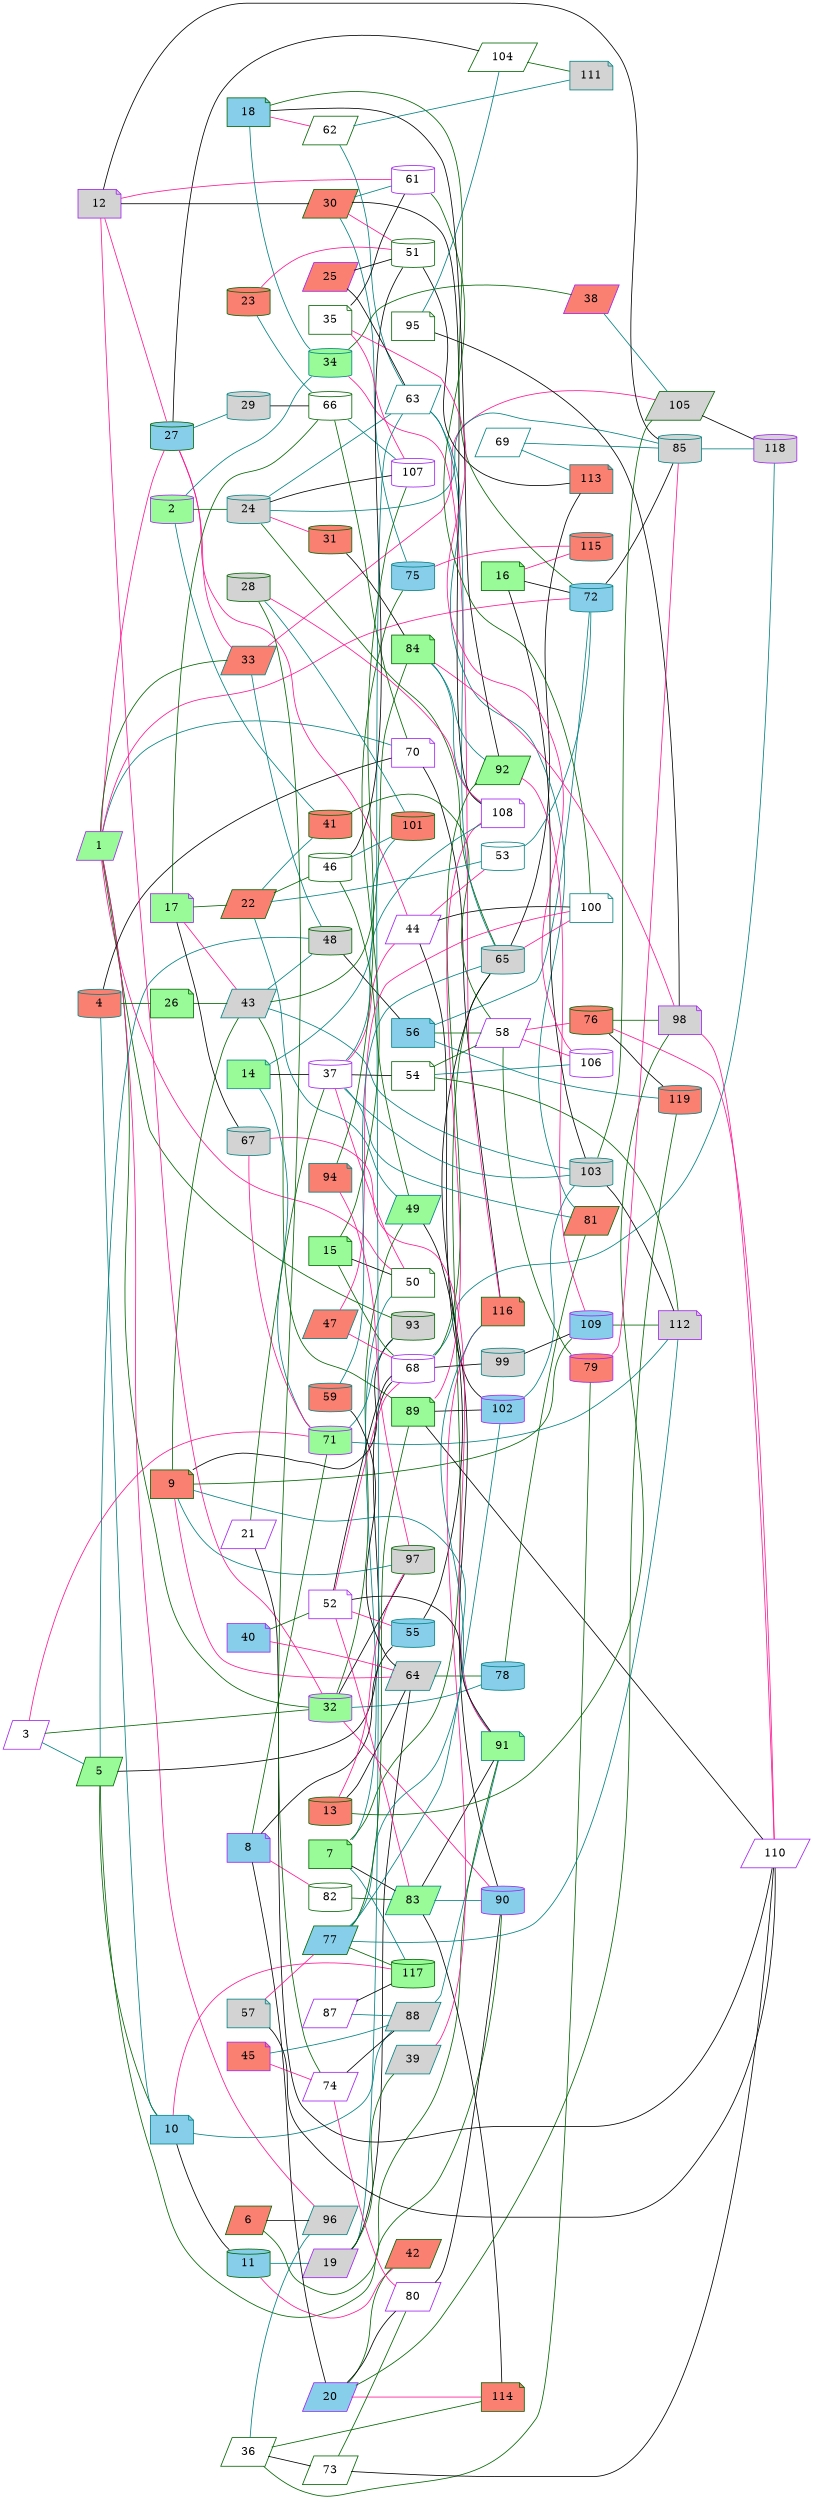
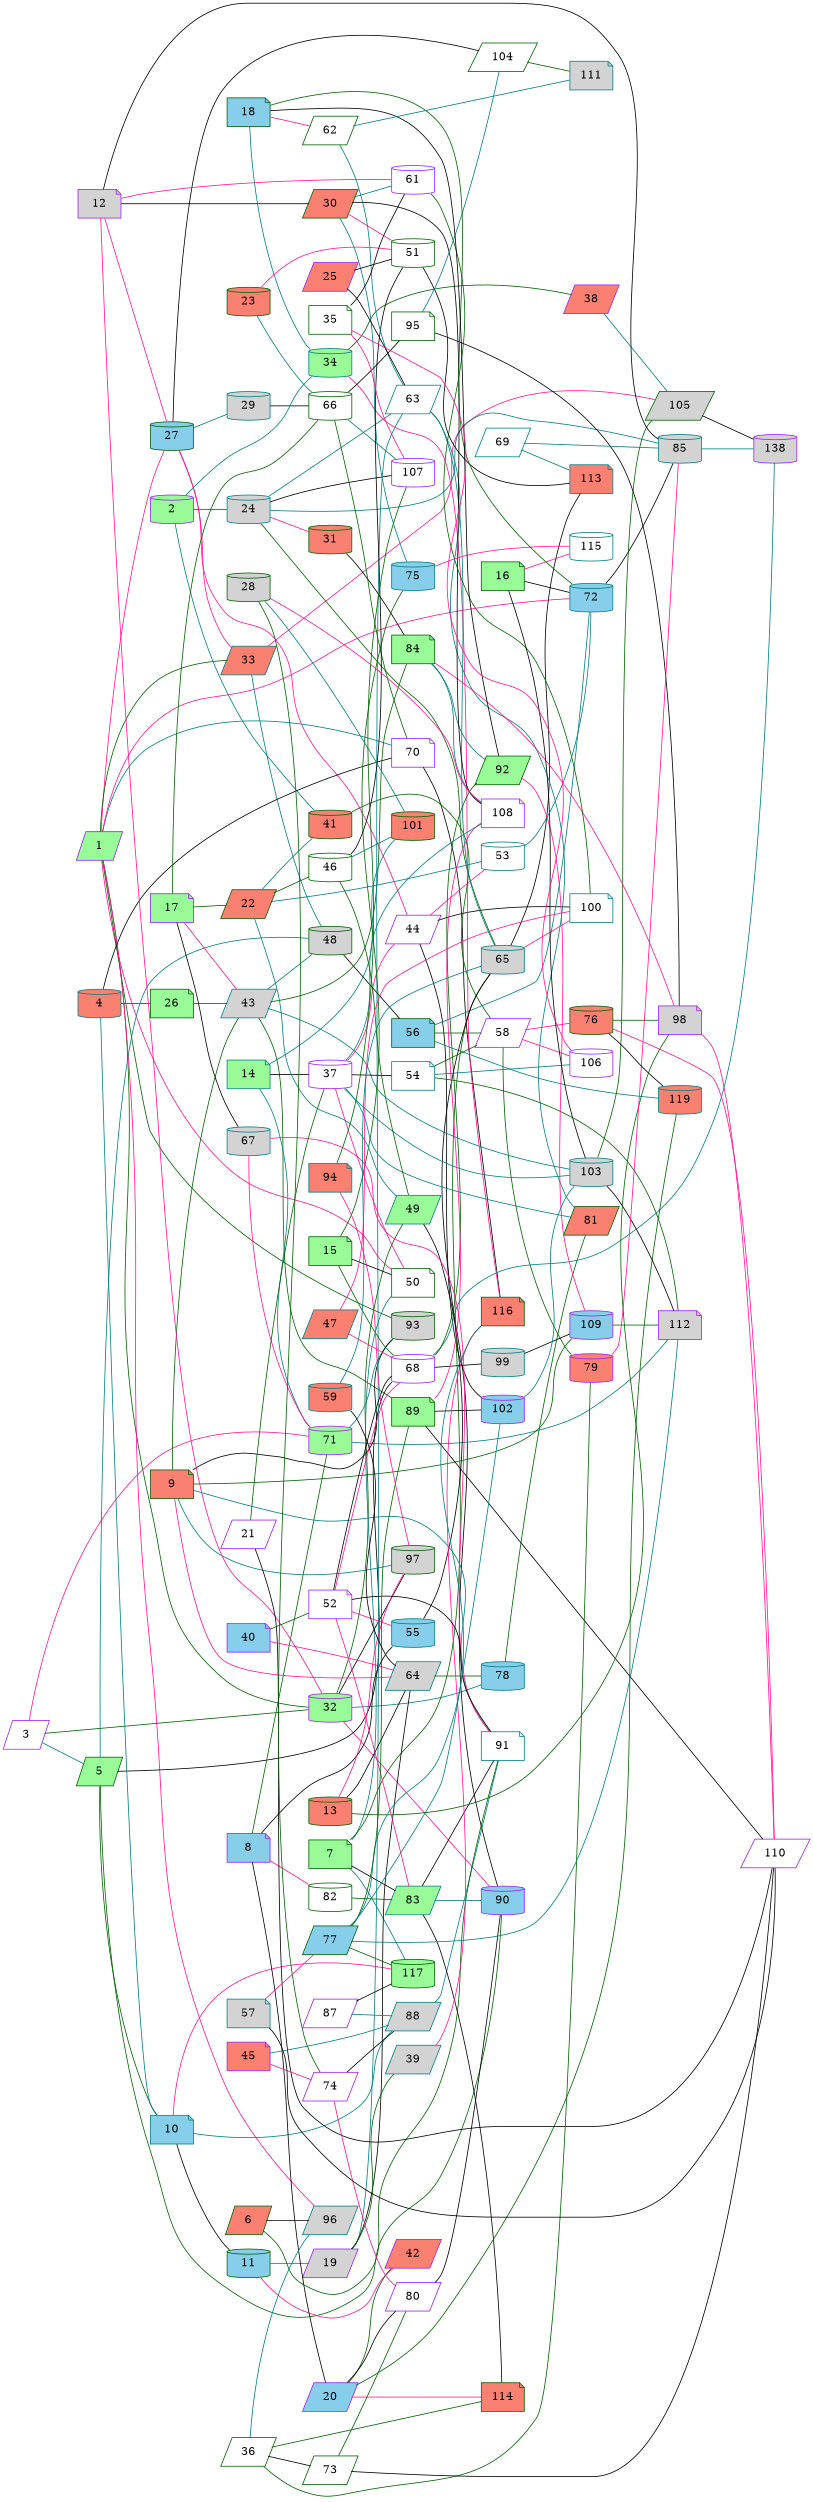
none -> (367, 375)
(775, 449) -> (775, 449)
(591, 547) -> (591, 547)
(413, 1033) -> (413, 1033)
(413, 1076) -> (413, 1076)
(503, 1746) -> (503, 1746)
(413, 2254) -> (413, 2254)
